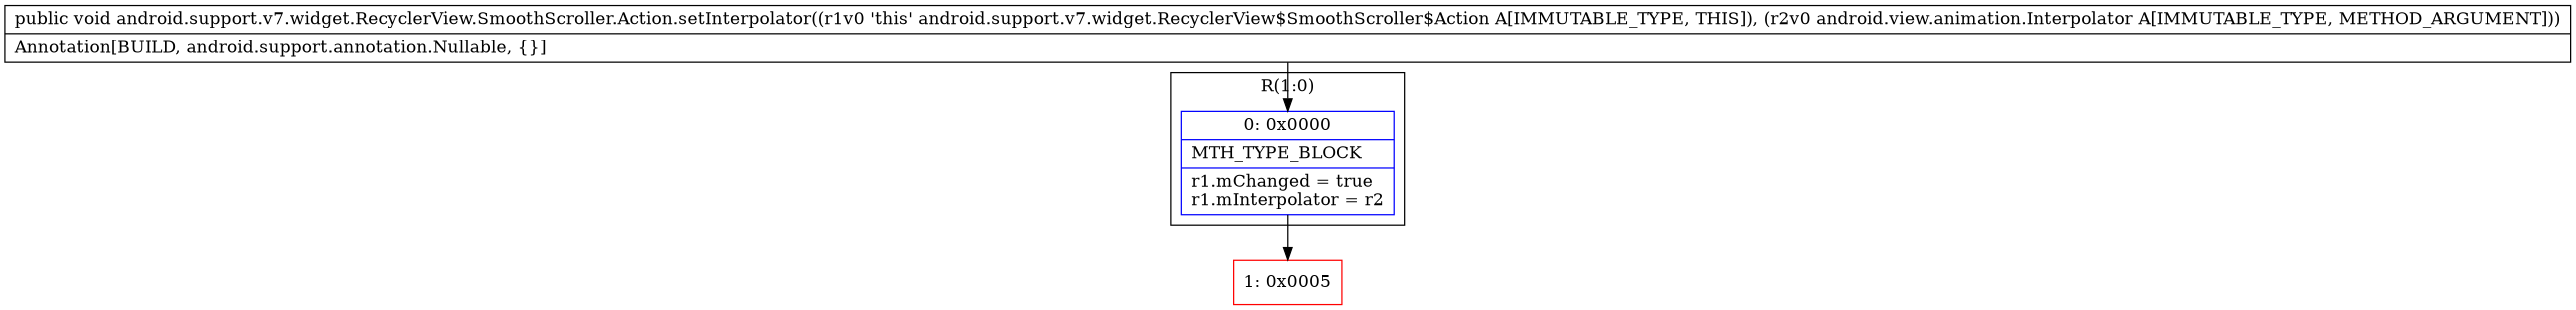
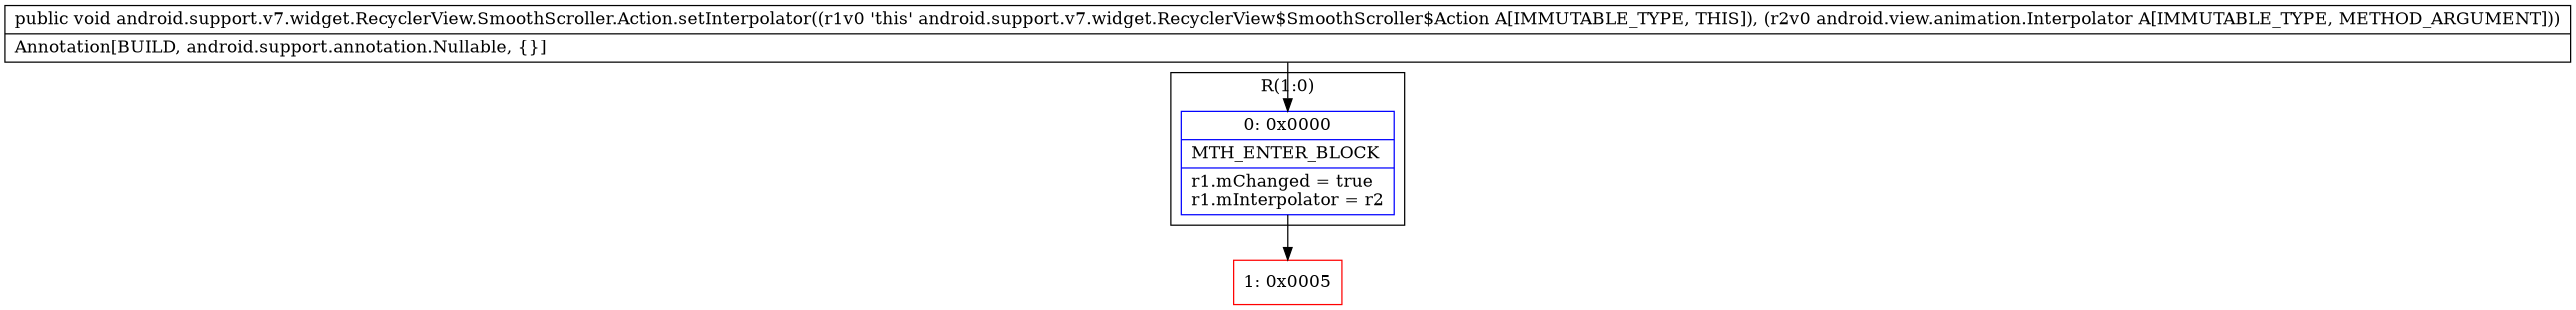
(1277, 153) -> (1286, 153)
